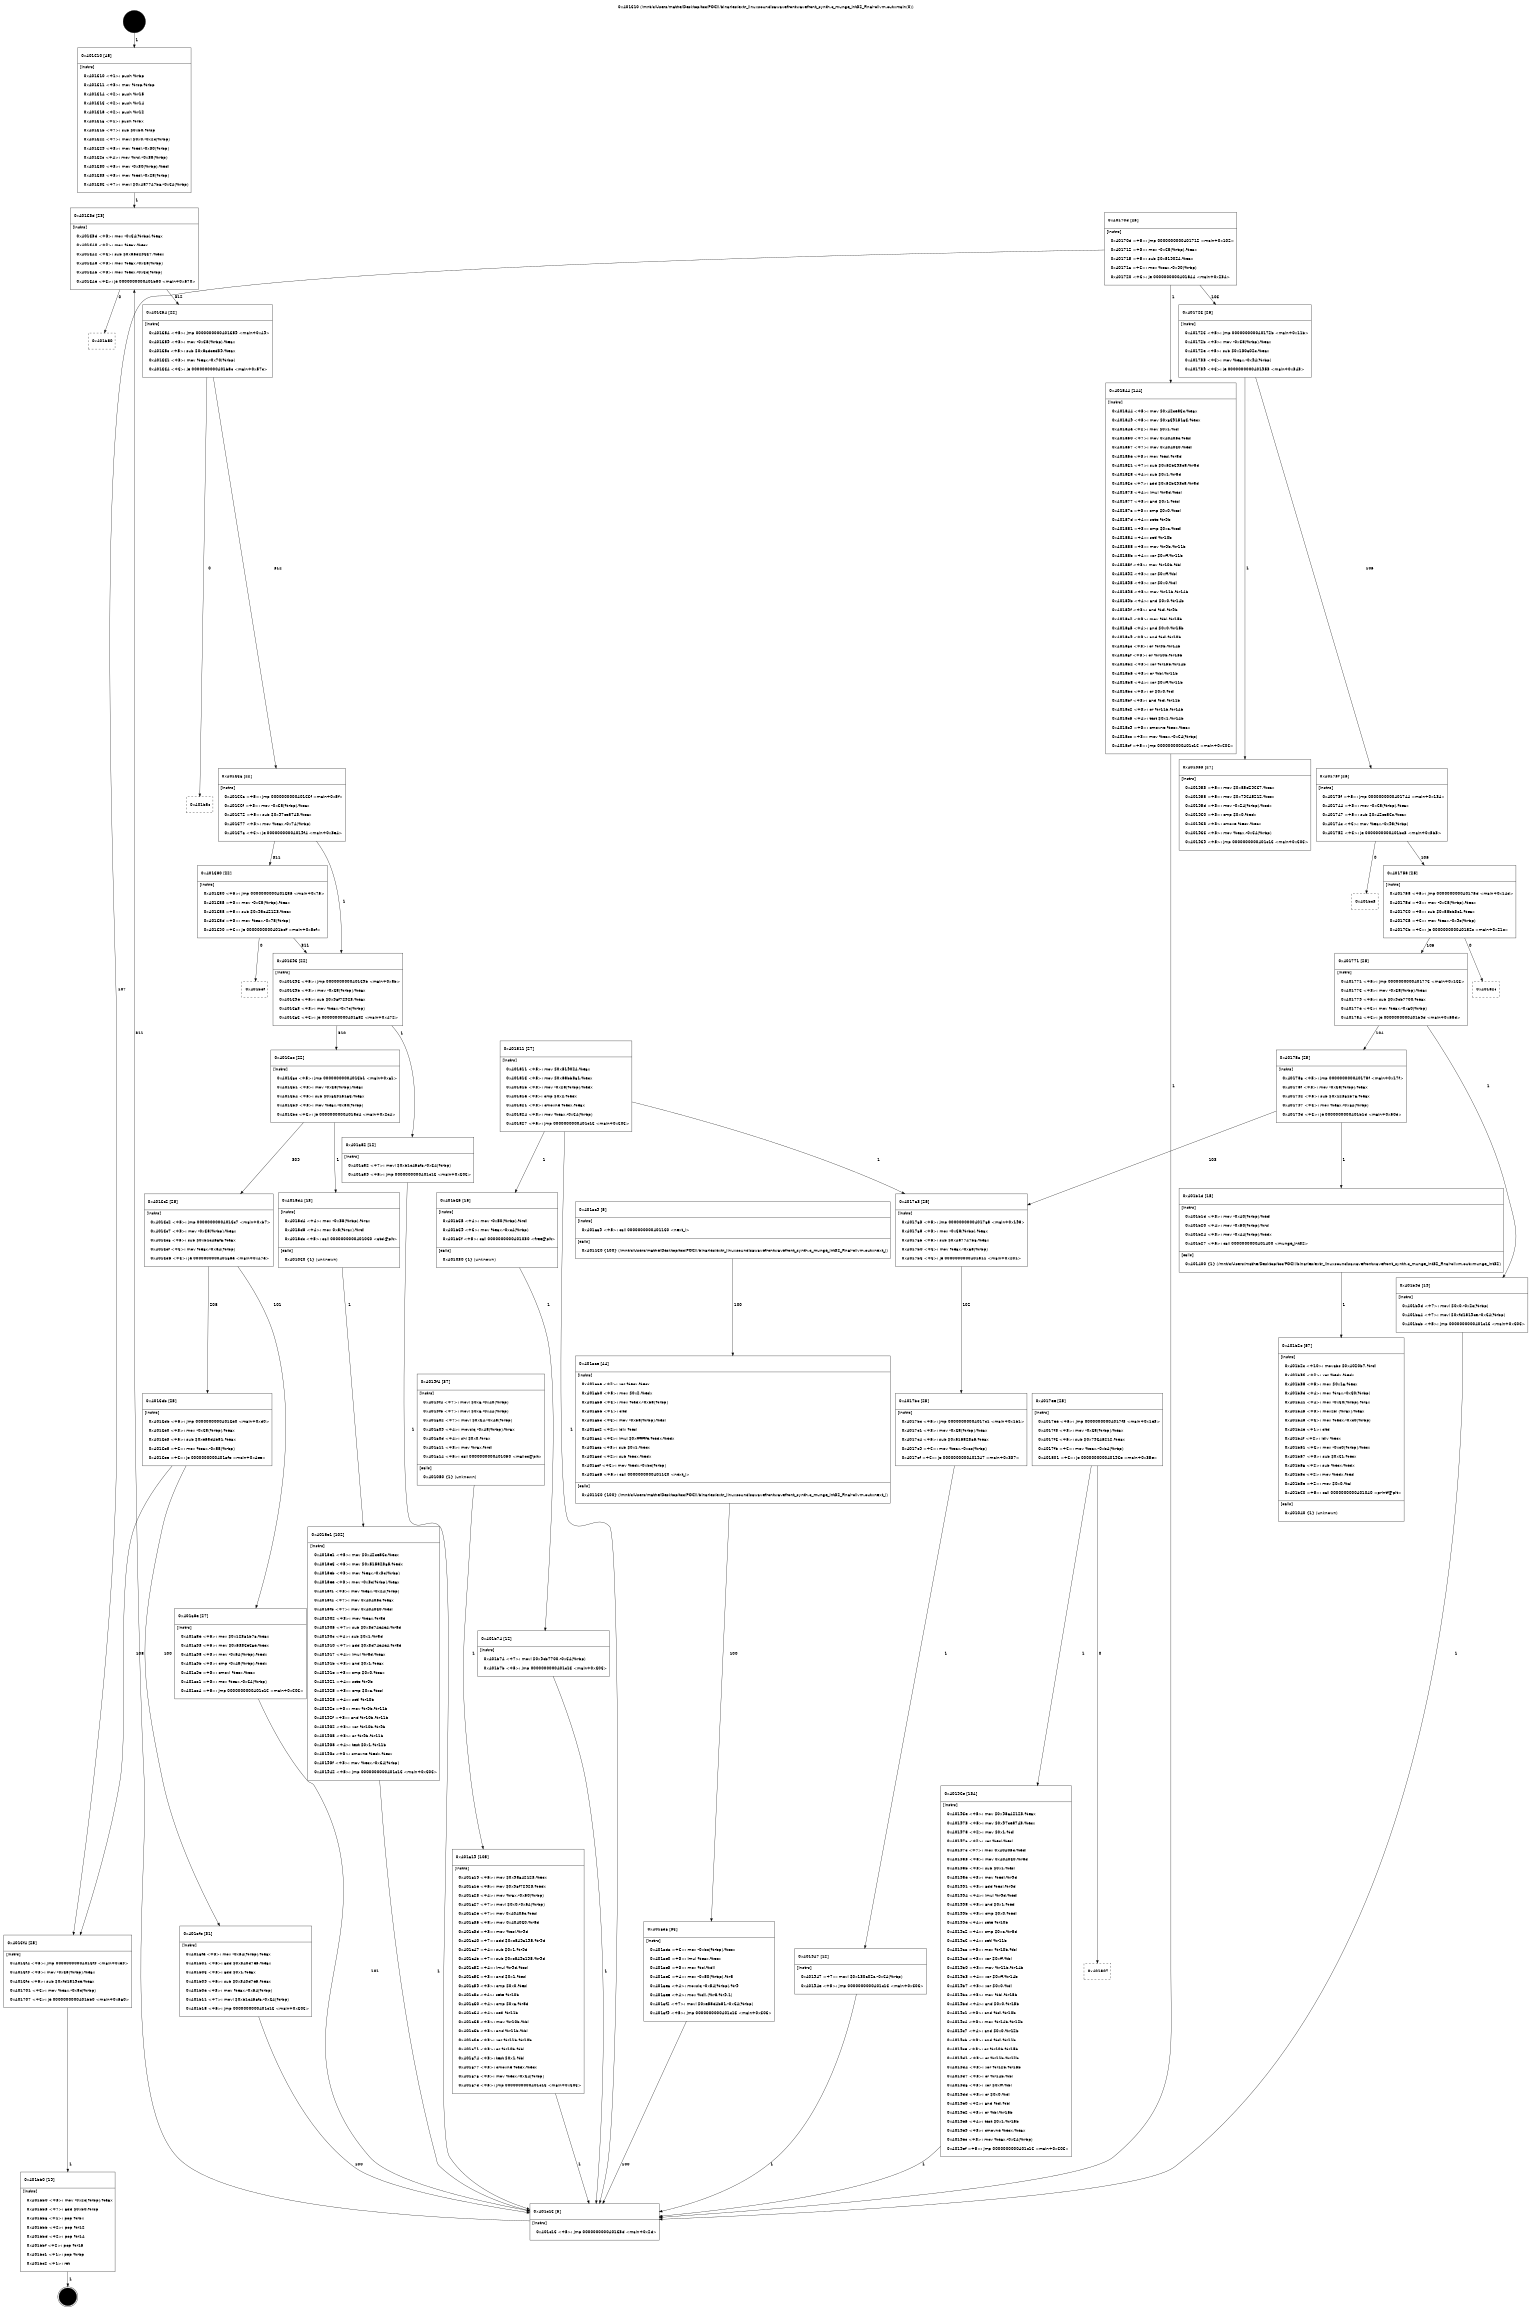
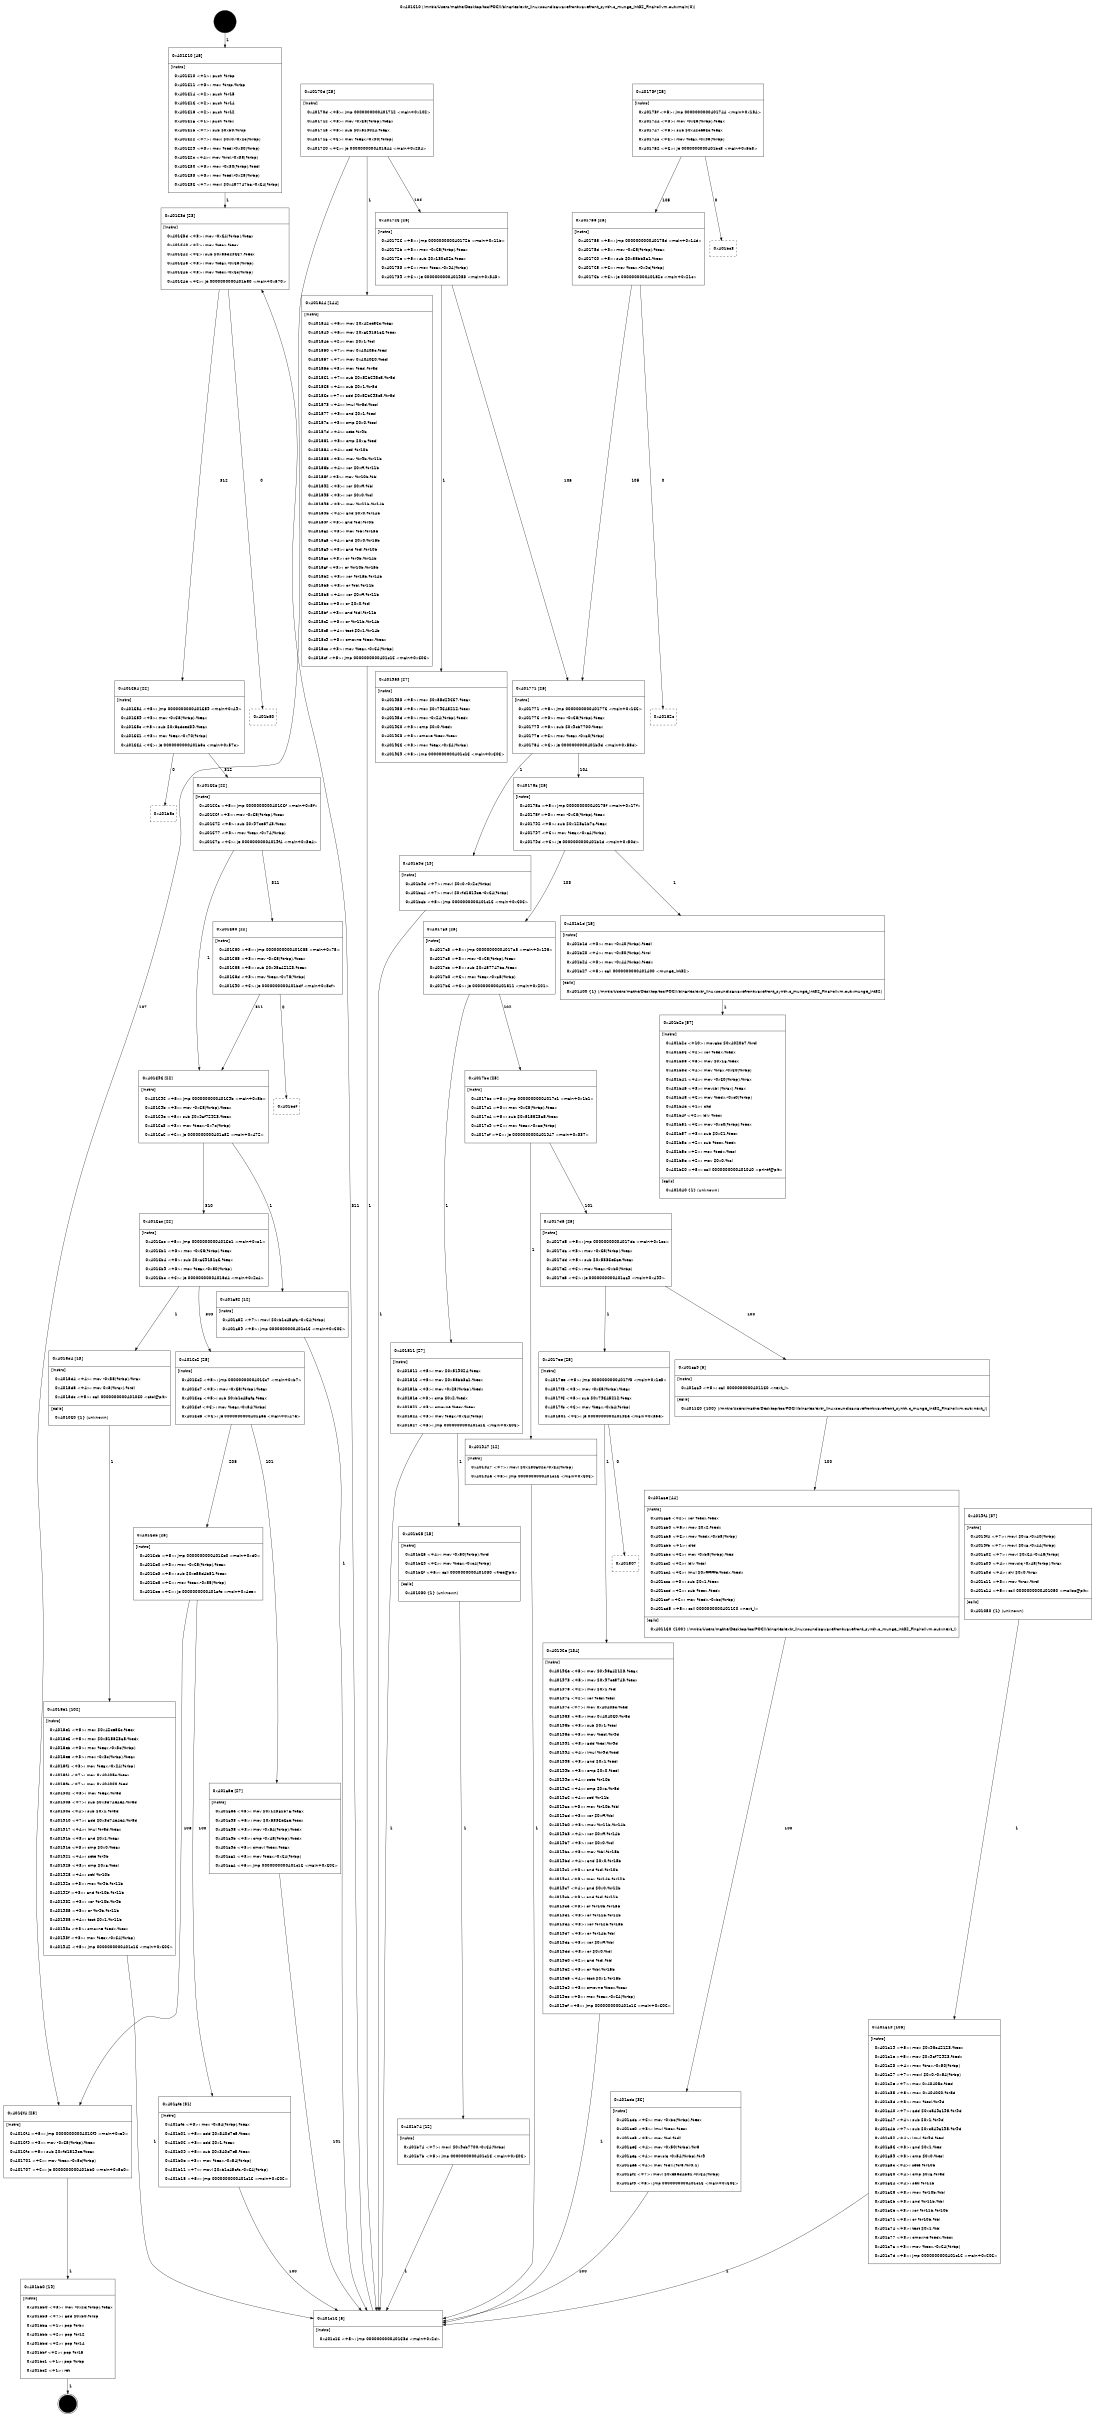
(1313, 572) -> (510, 481)
(769, 1141) -> (445, 1166)
none -> (606, 1250)
